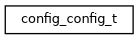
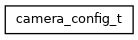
(69, 20) -> (69, 20)
